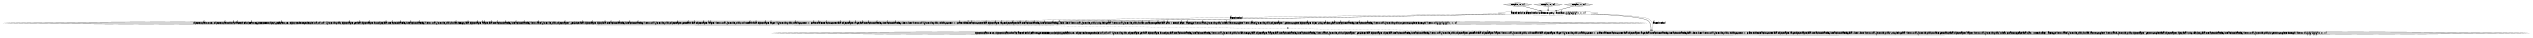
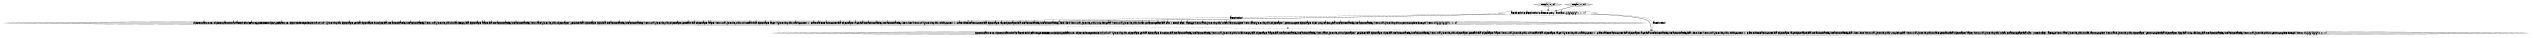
(1518, 5) -> none
